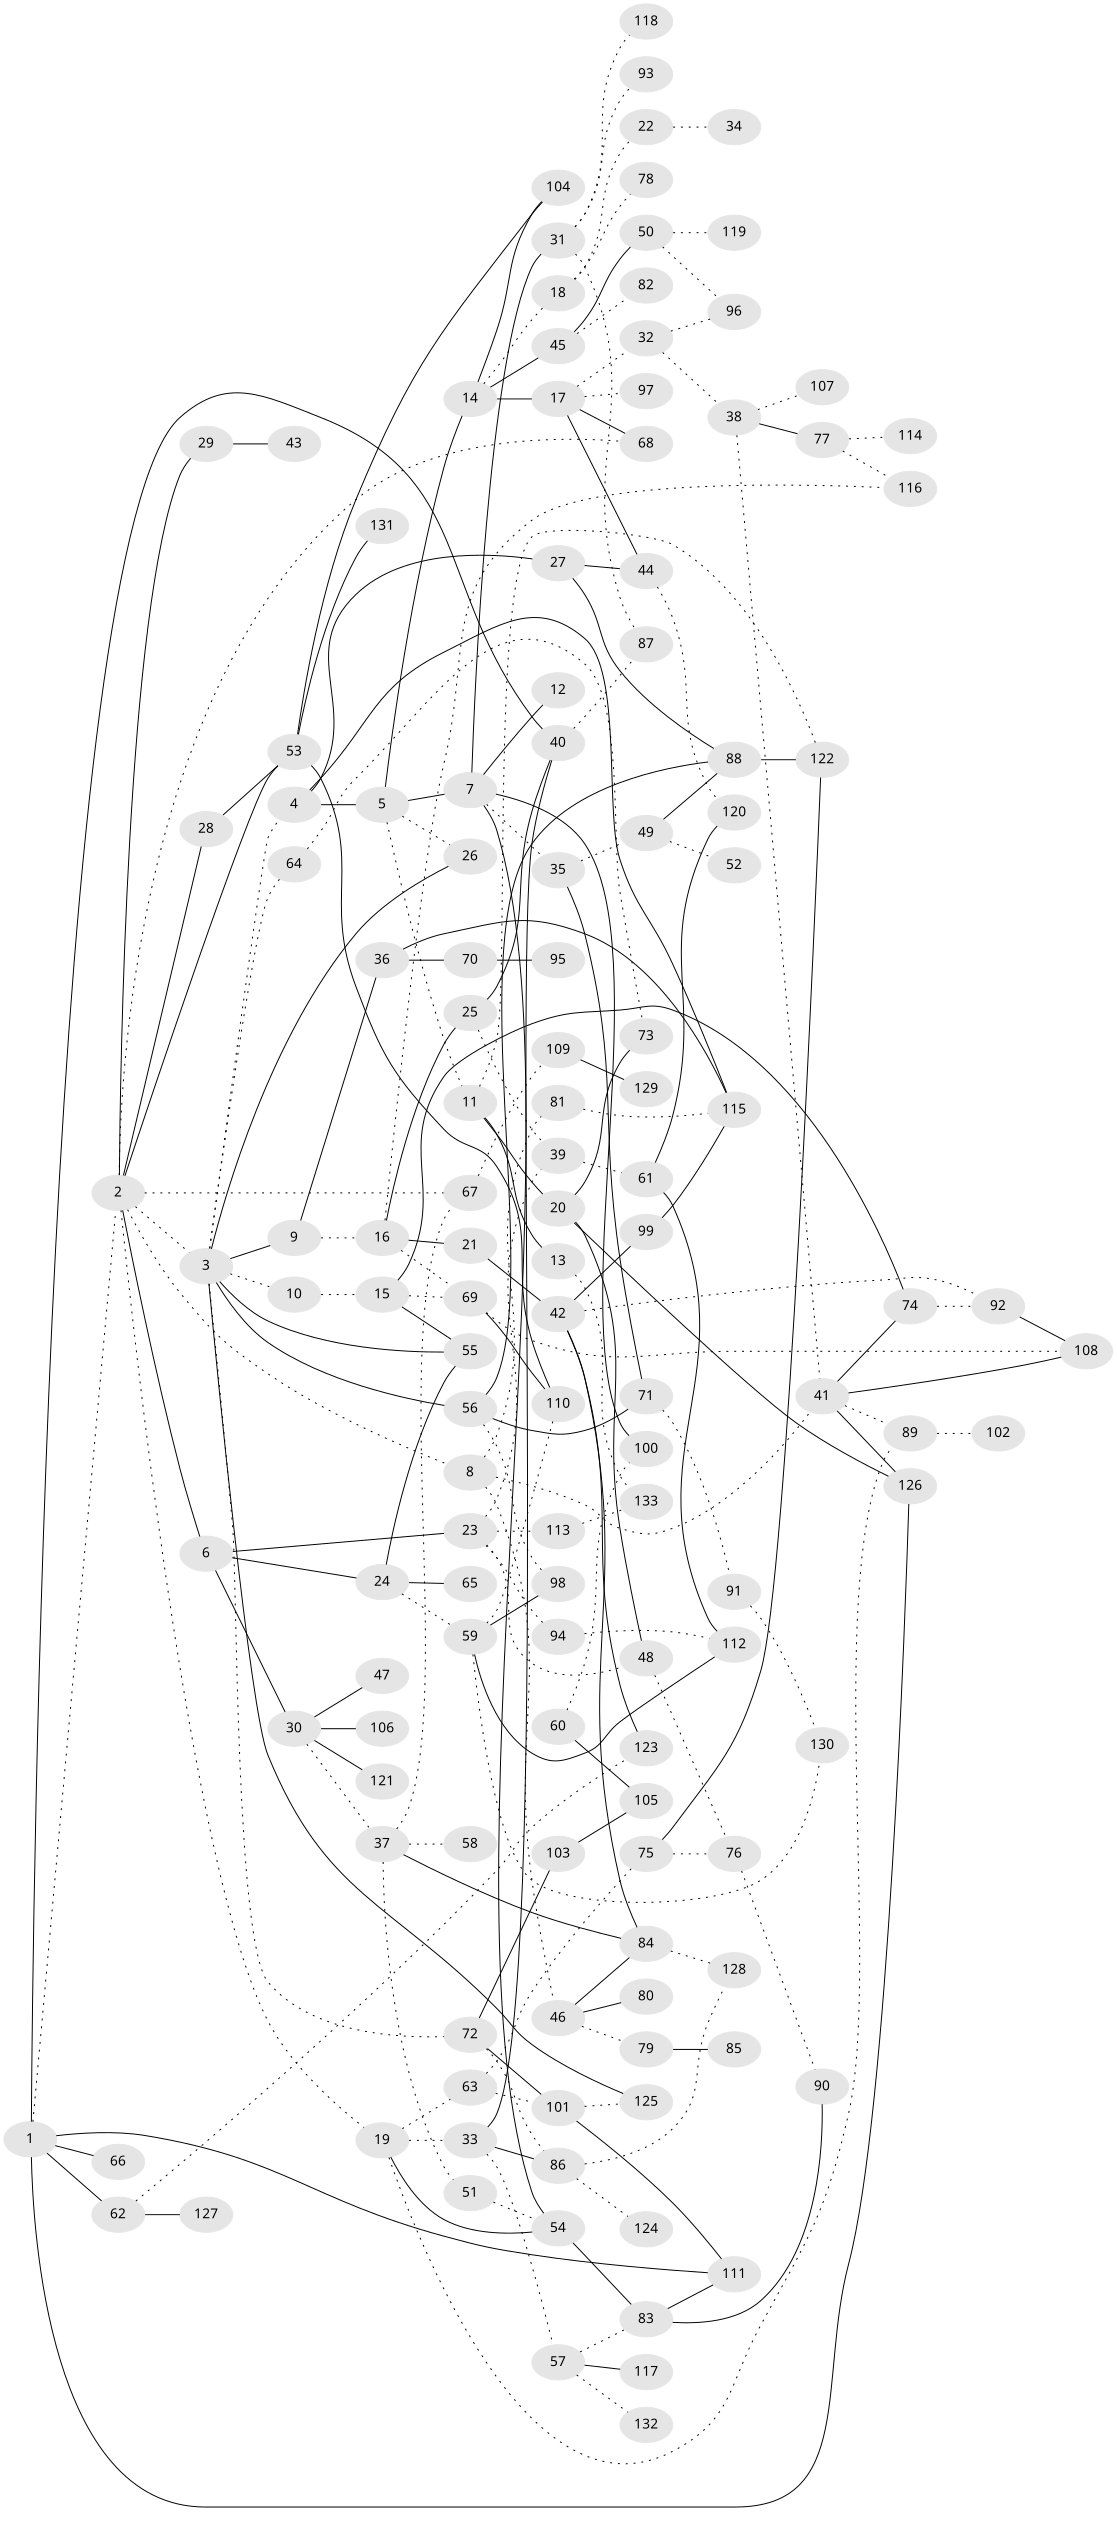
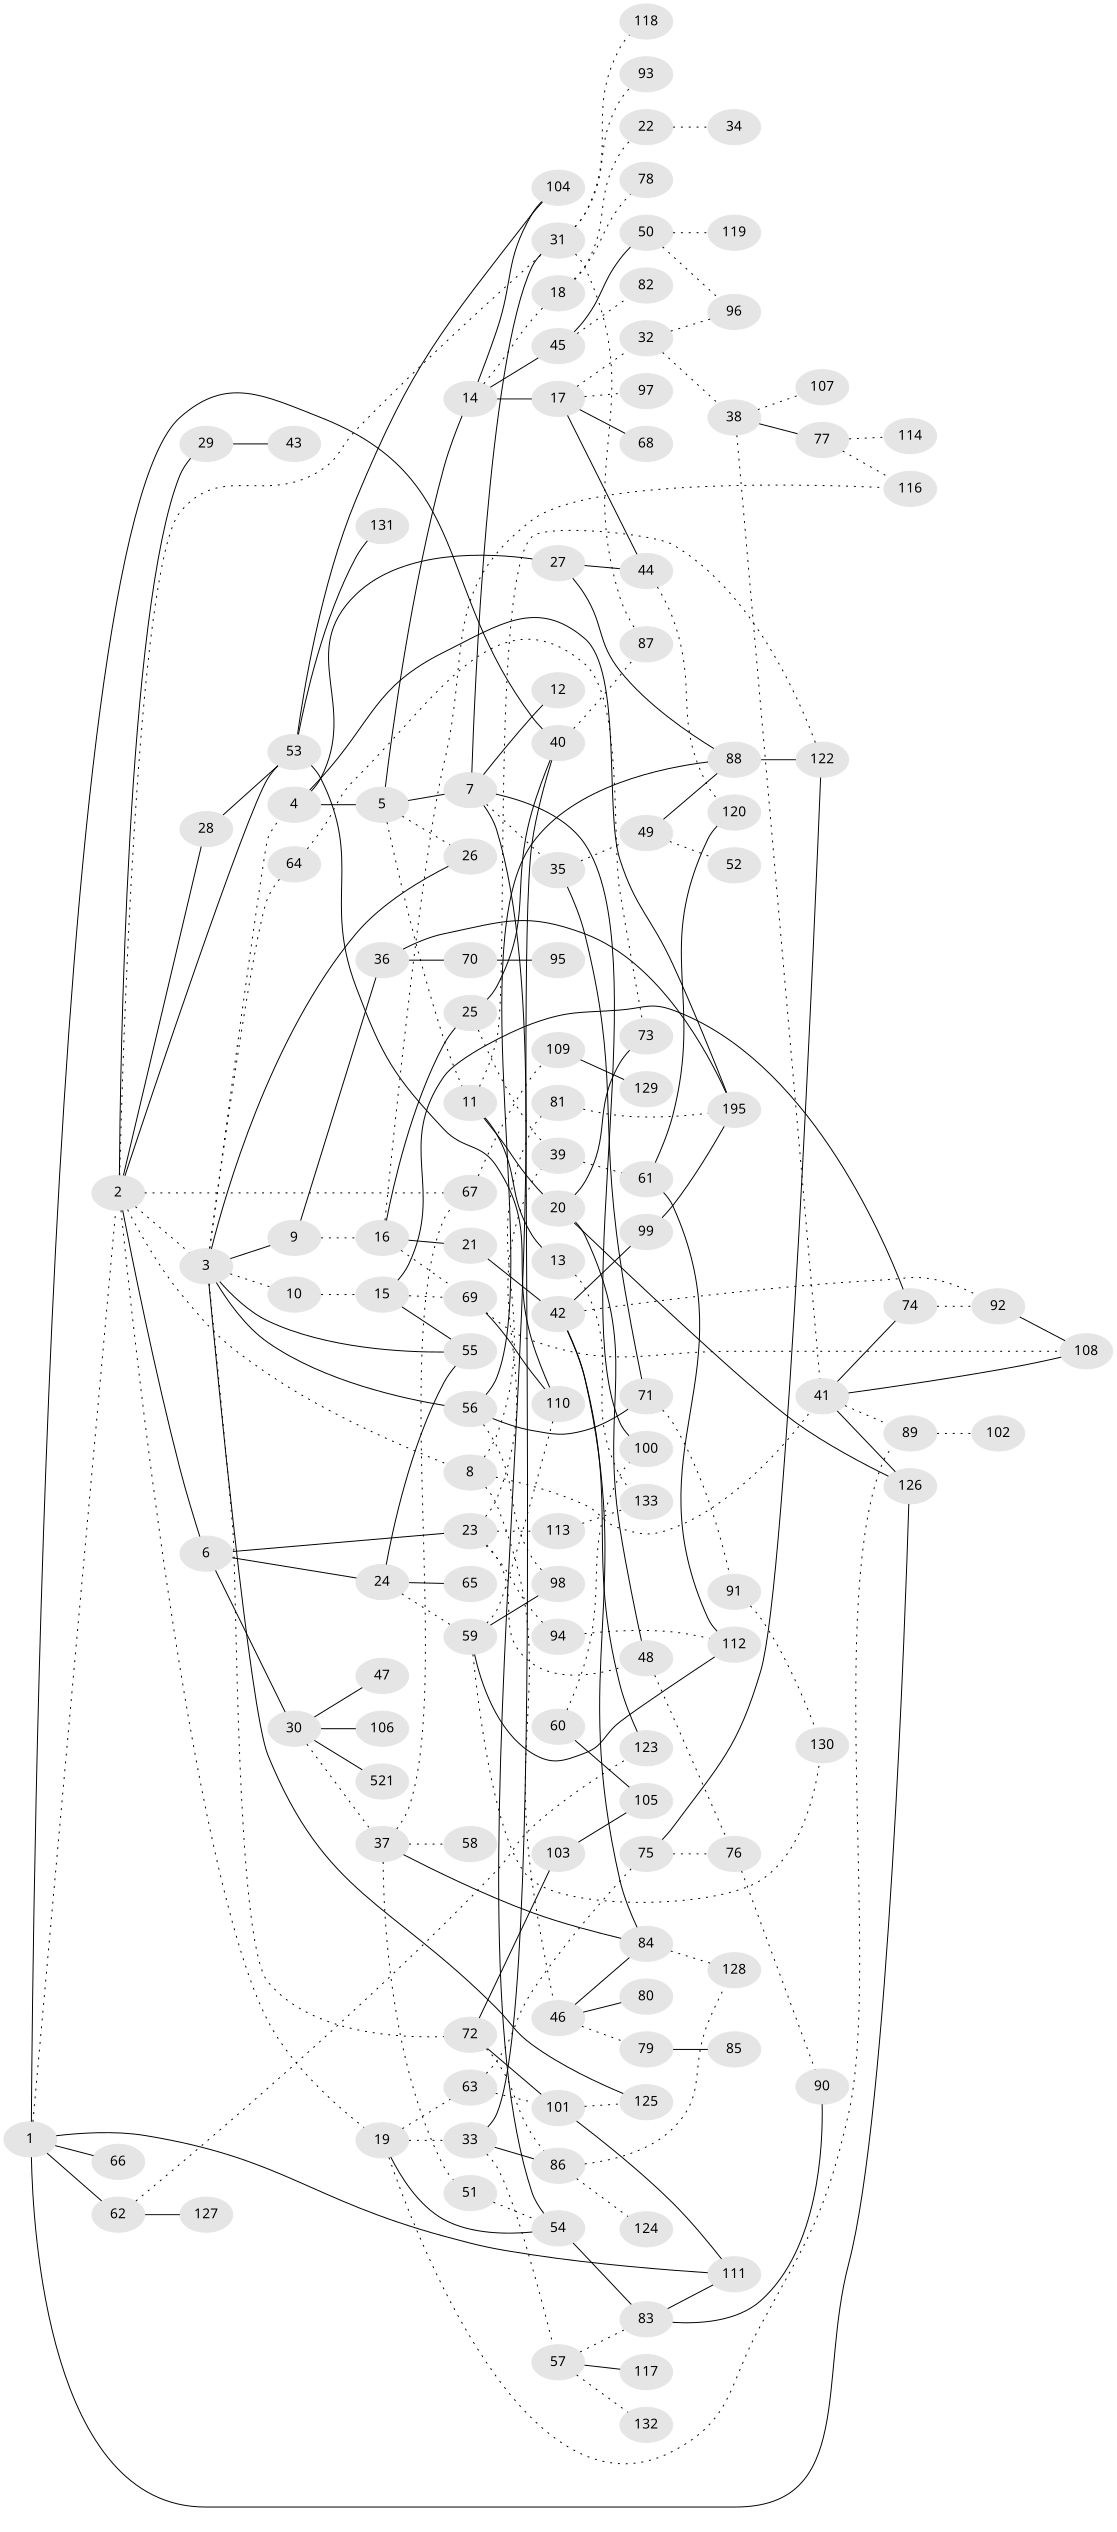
(221, 683) -> (173, 530)
(734, 1110) -> (734, 1110)
(382, 1782) -> (382, 1782)
